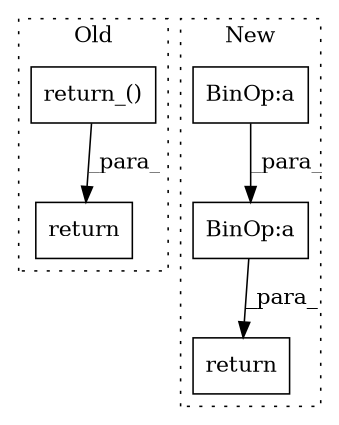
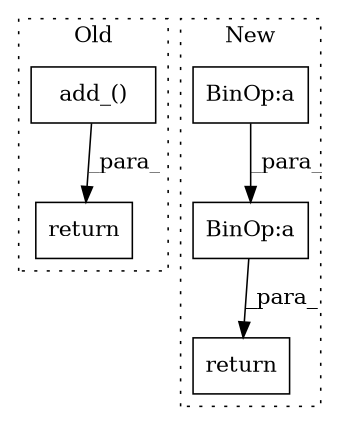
(93, 95) -> (93, 95)
